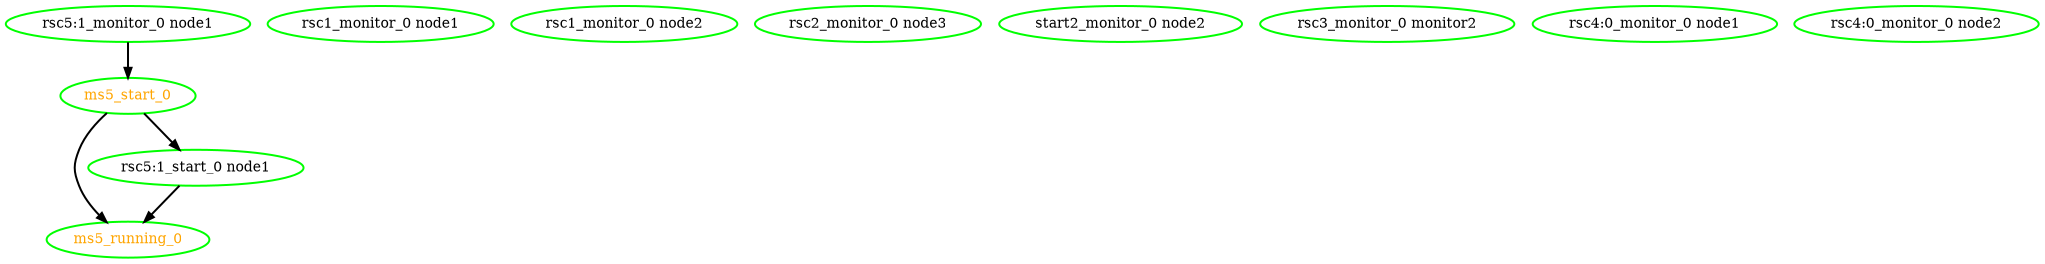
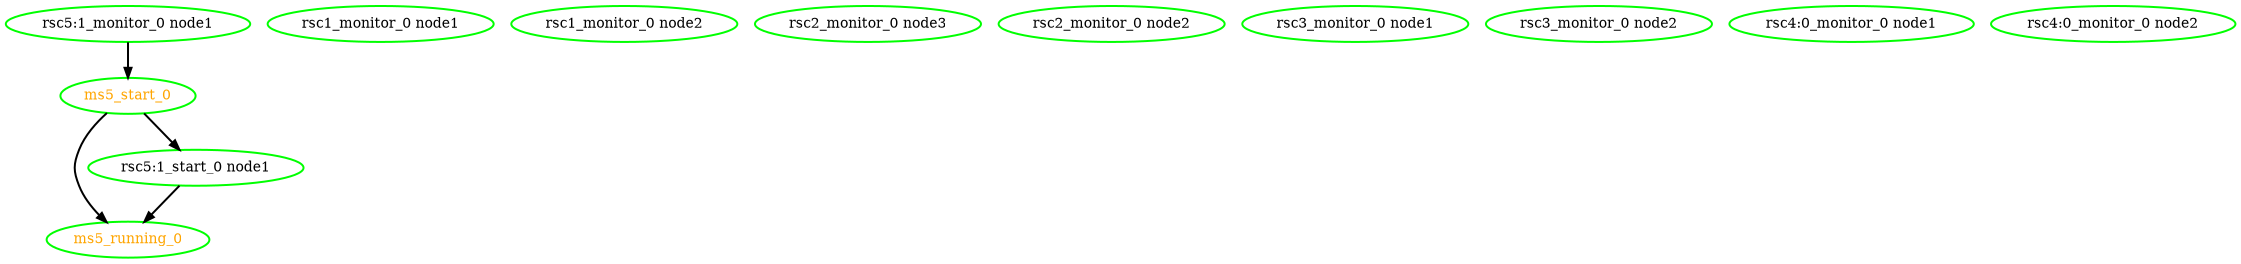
(1121, 24) -> (1112, 24)
none -> (1355, 24)
(1387, 24) -> (1599, 24)
